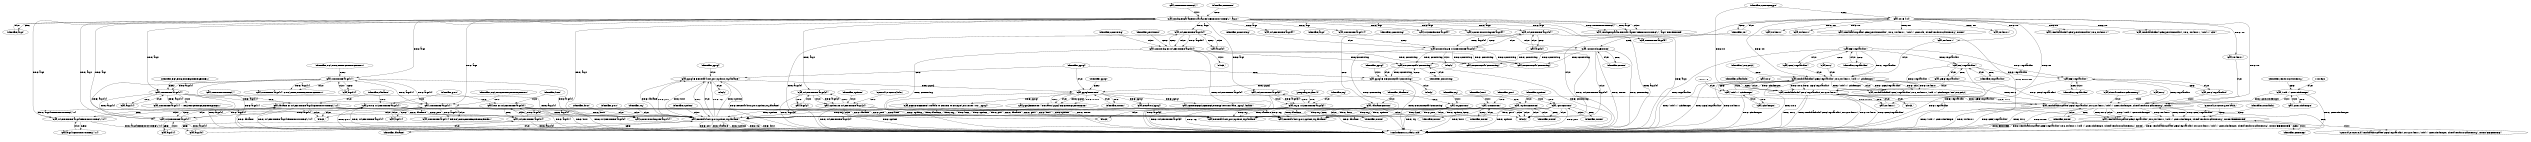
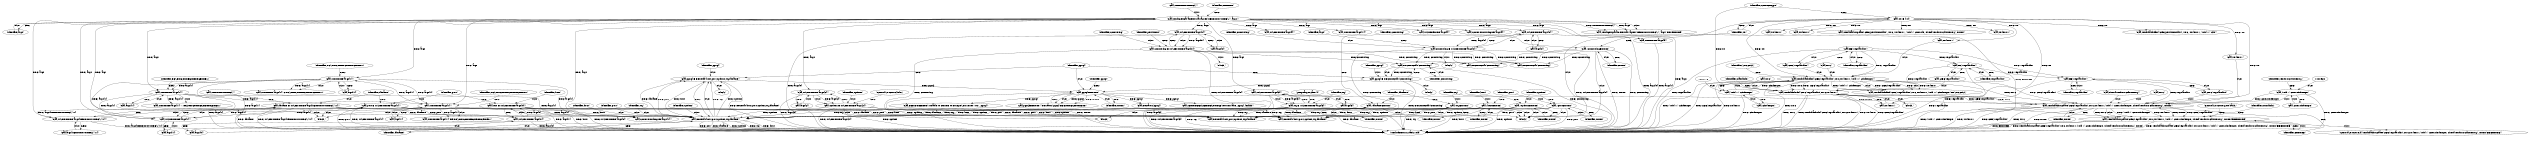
(2077, 32) -> none
none -> (1347, 106)
(1491, 106) -> (1491, 106)
(782, 131) -> (1639, 126)
